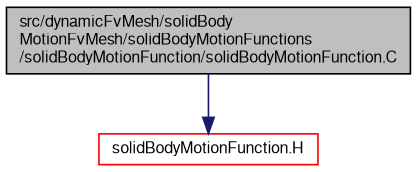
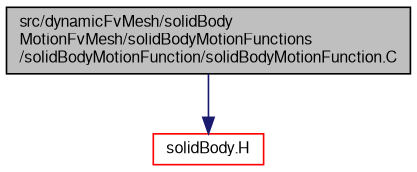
(208, 149) -> (208, 149)
